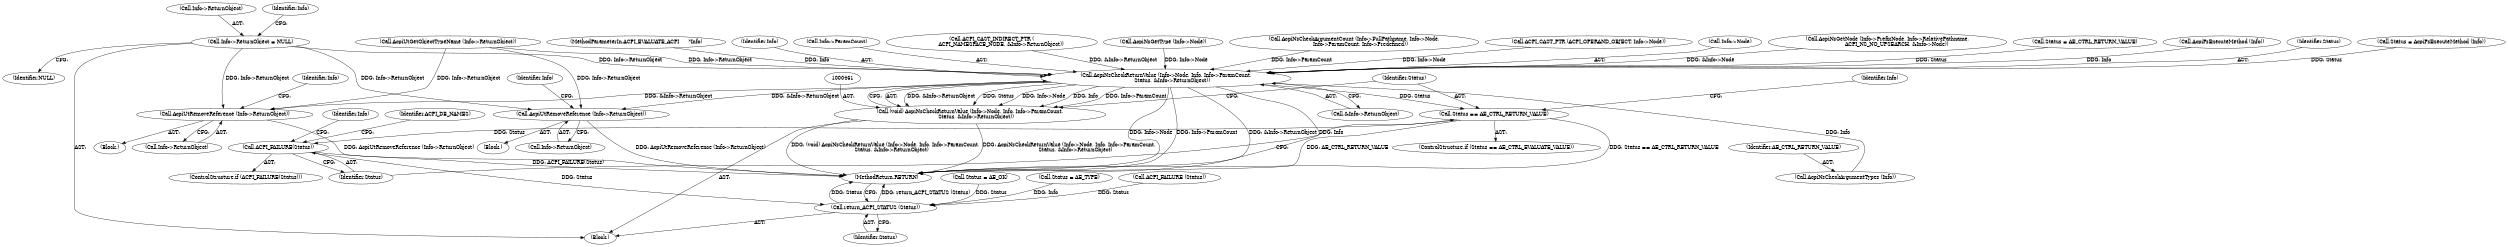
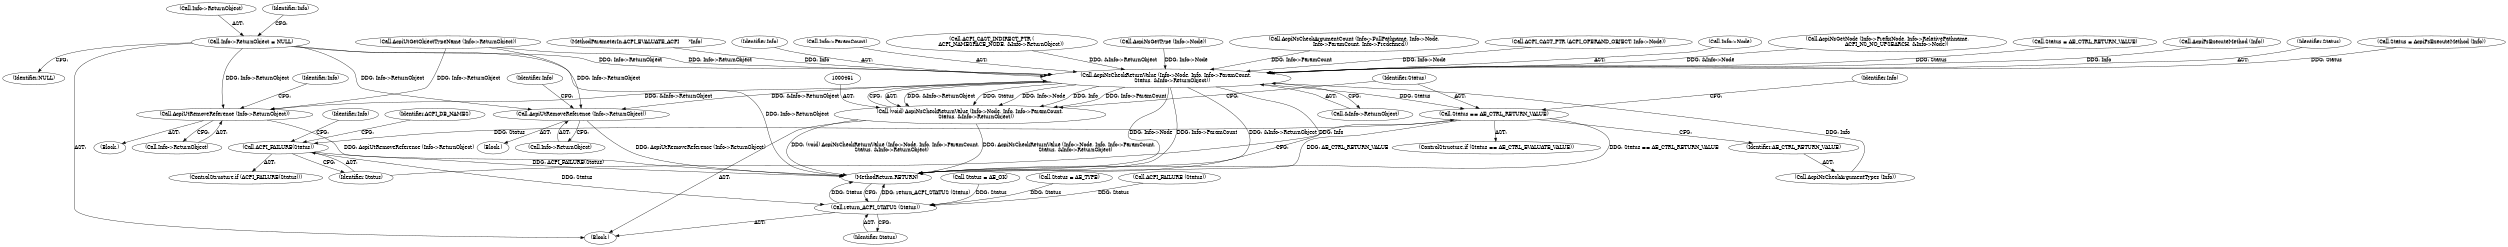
none -> (582, 89)
none -> (1643, 131)
(1046, 193) -> (1046, 193)
